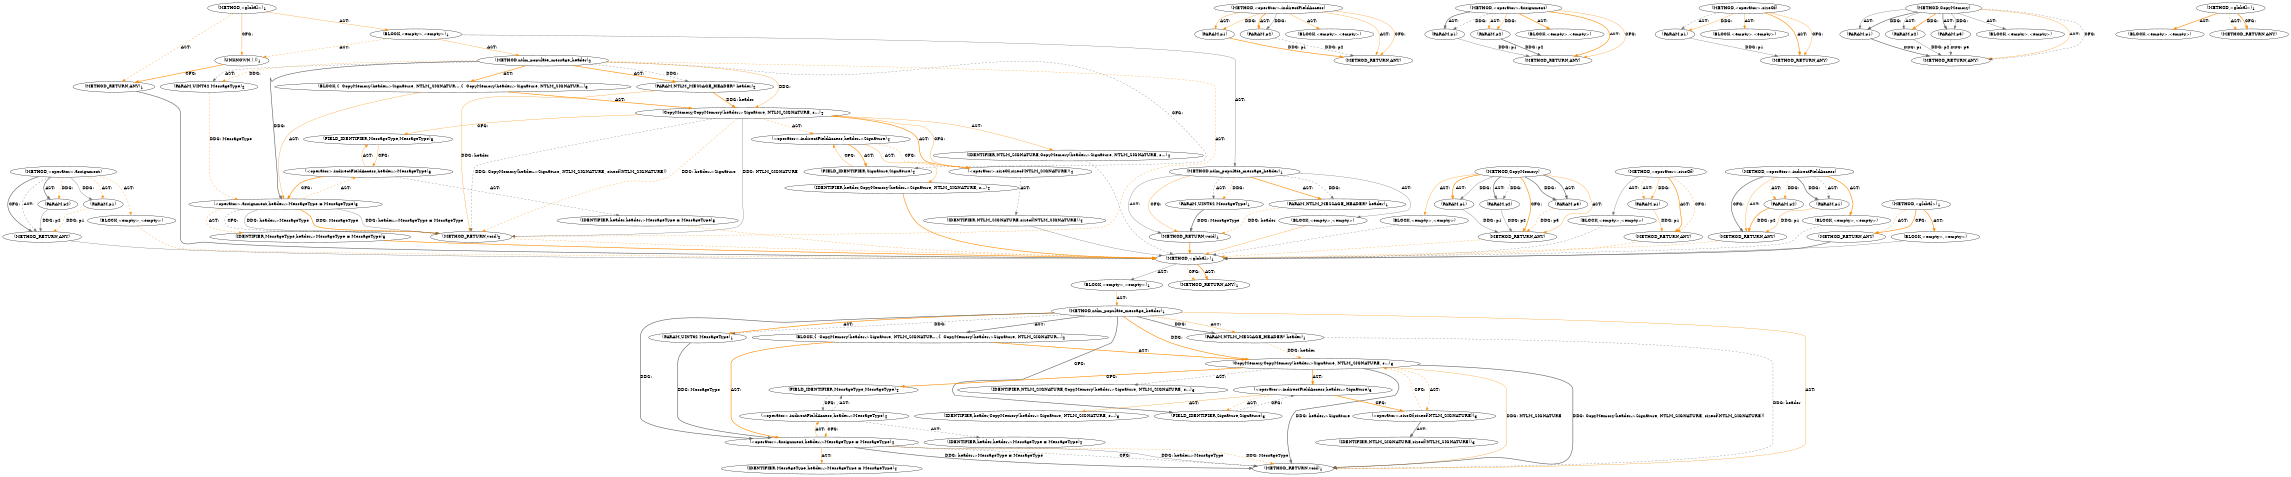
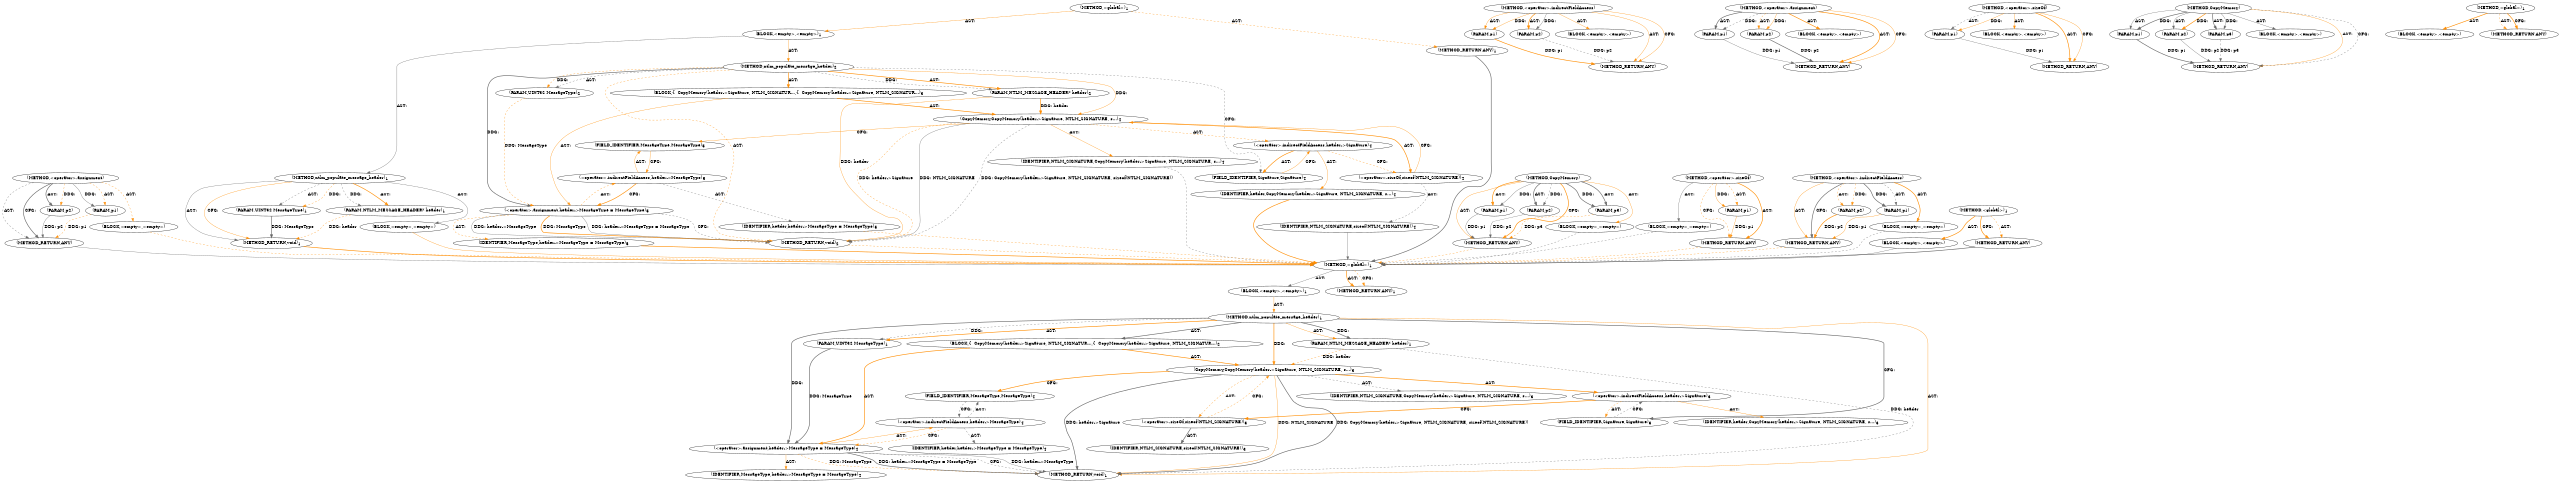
(242, 61) -> none
